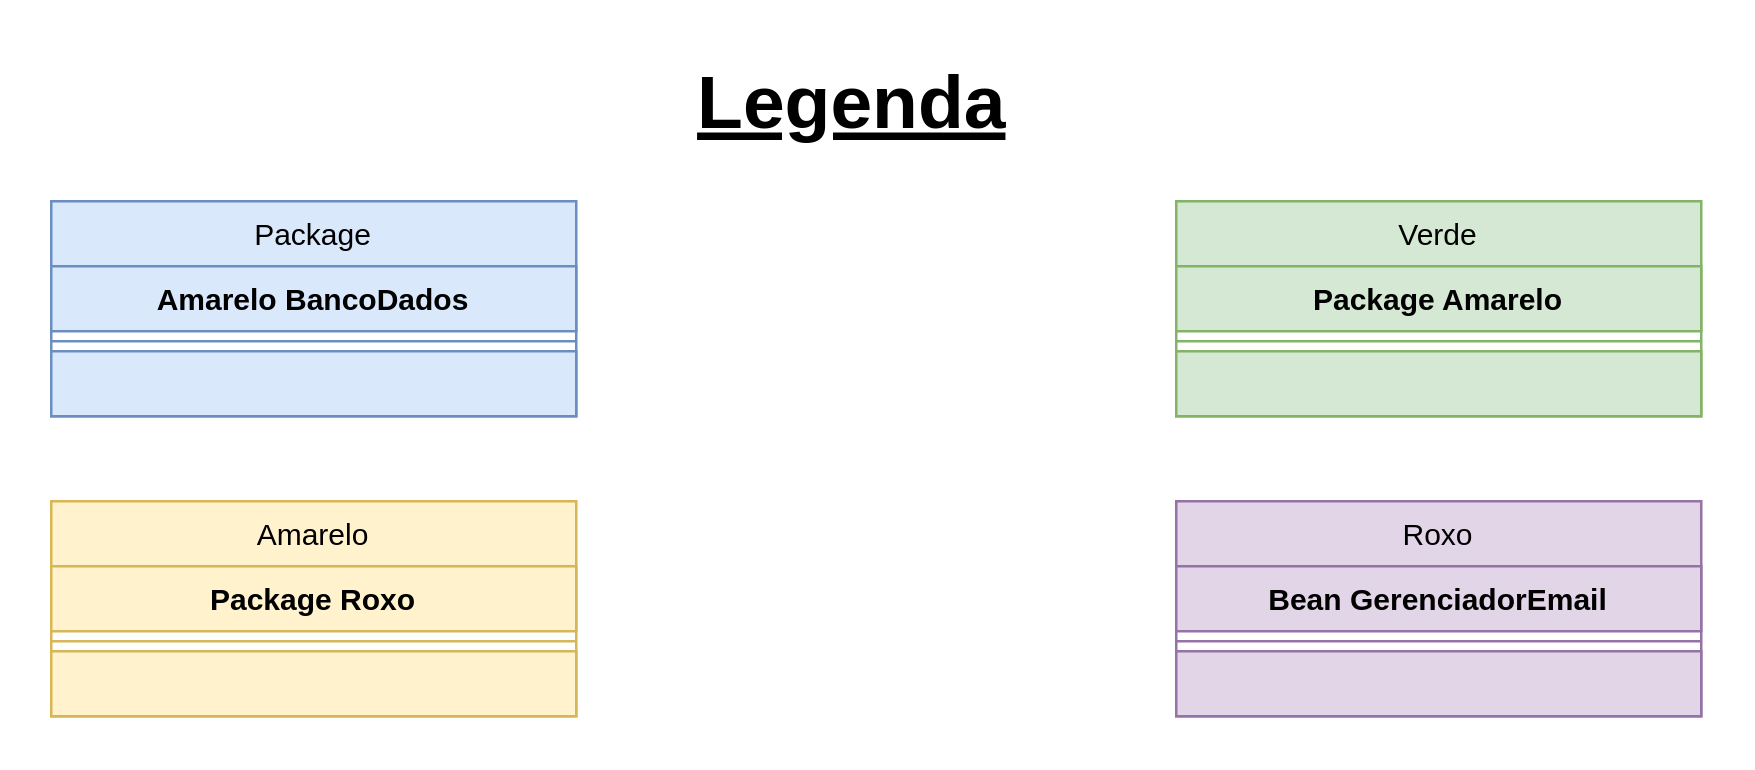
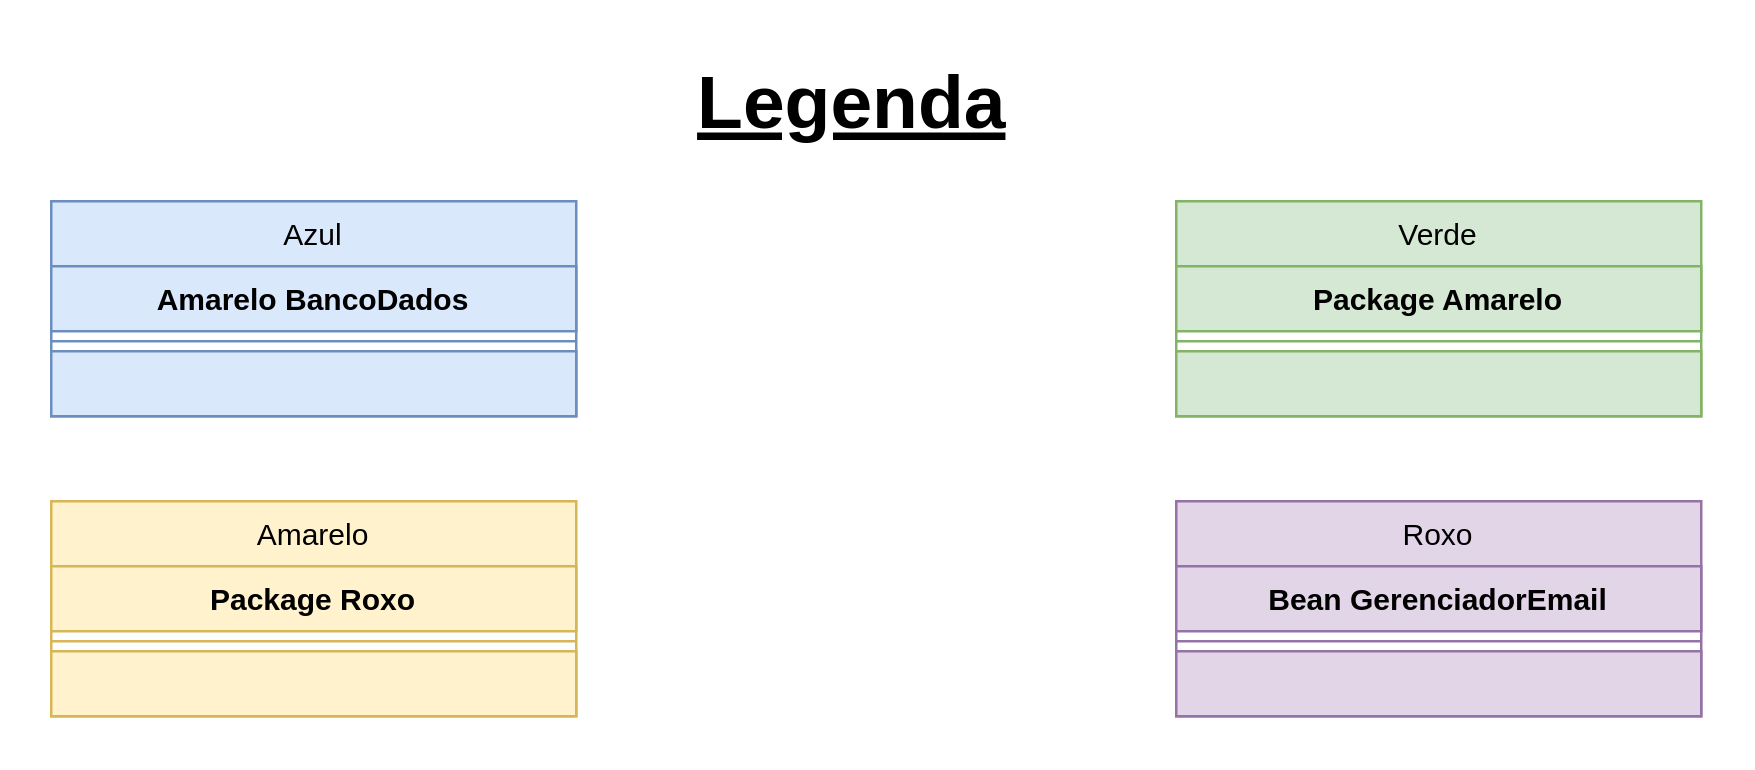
(313, 235) -> (313, 235)
